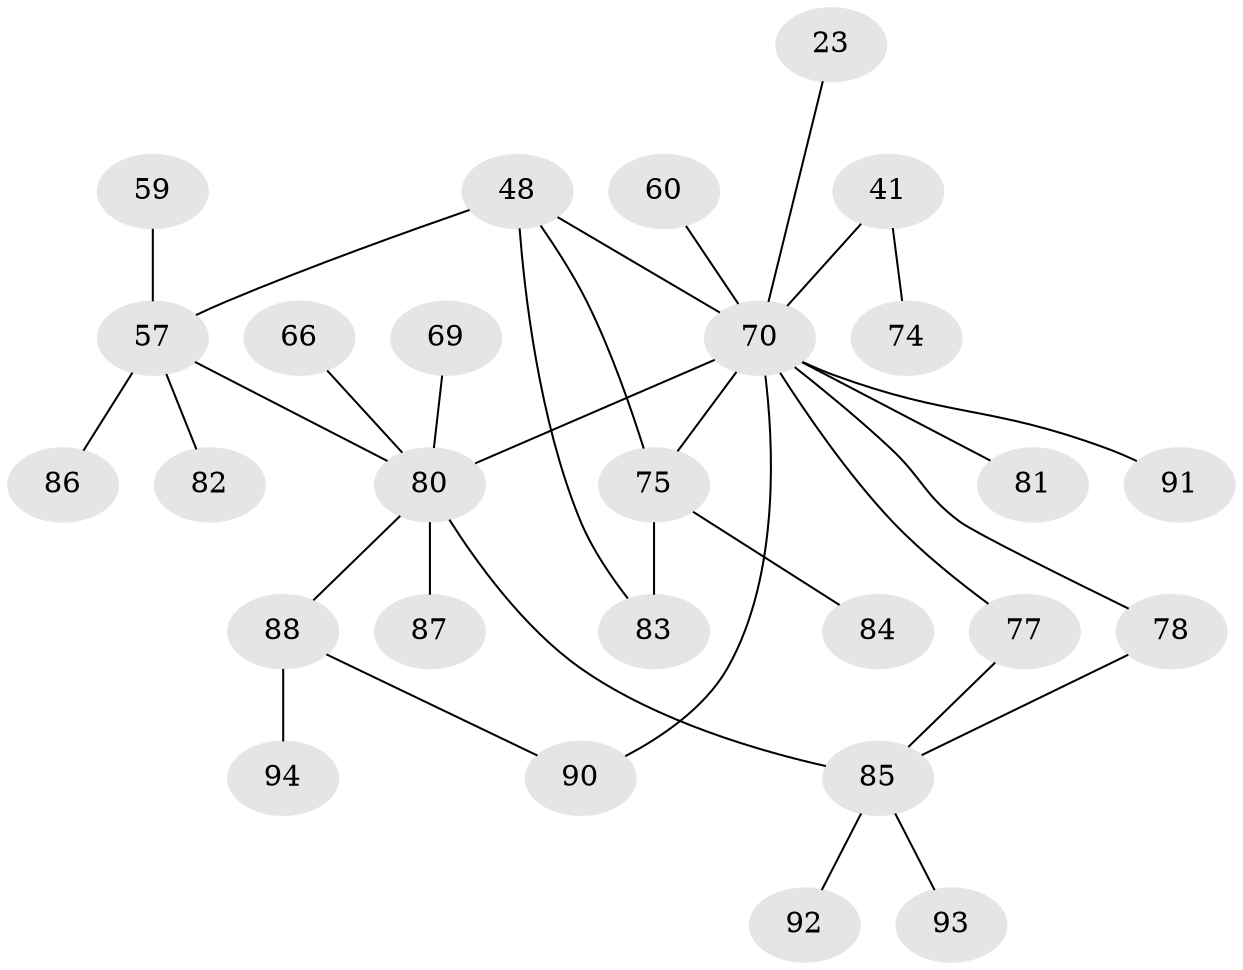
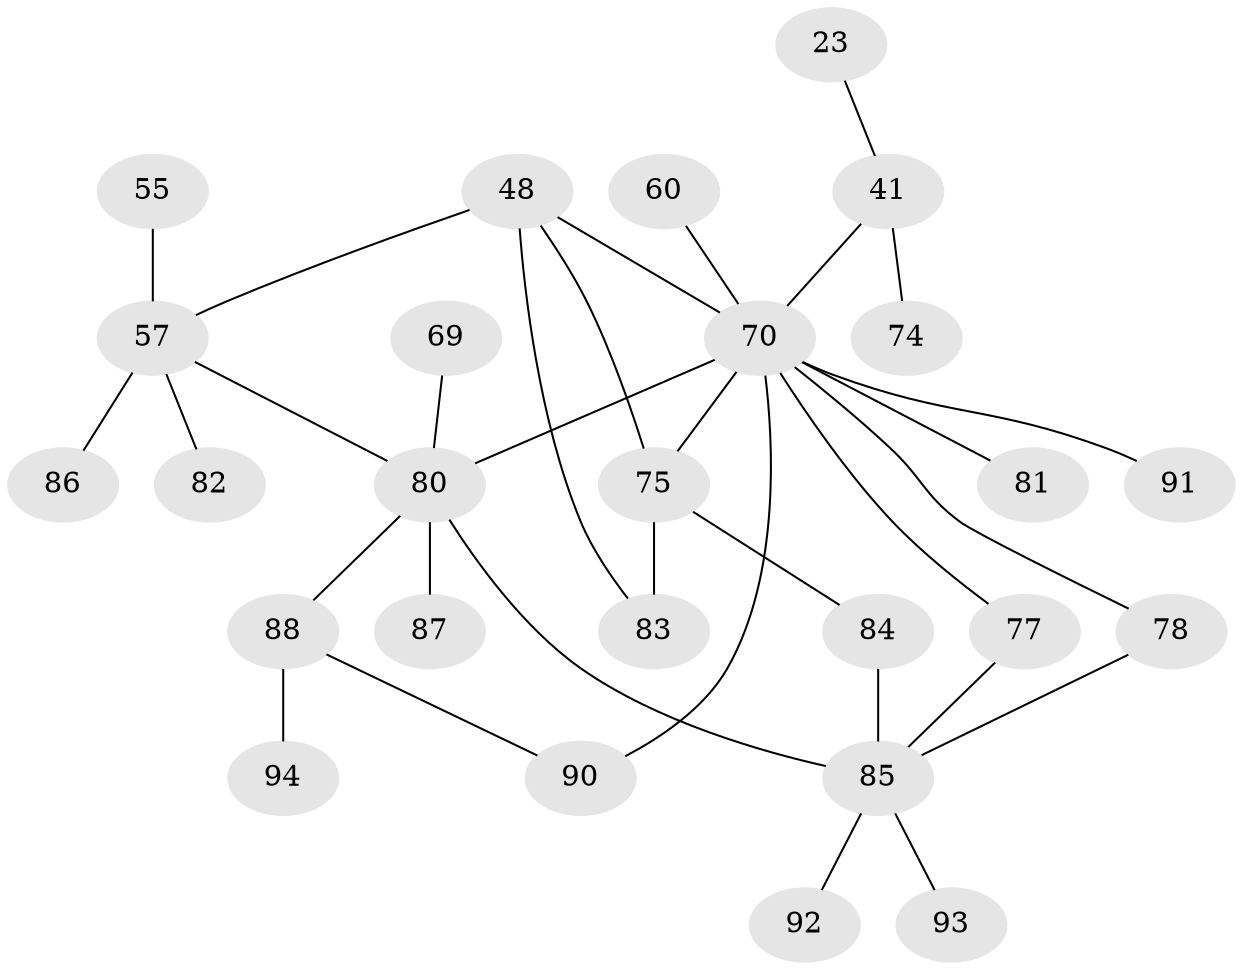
(153, 192) -> (153, 192)
(796, 192) -> (860, 118)
(300, 338) -> none
none -> (878, 705)
